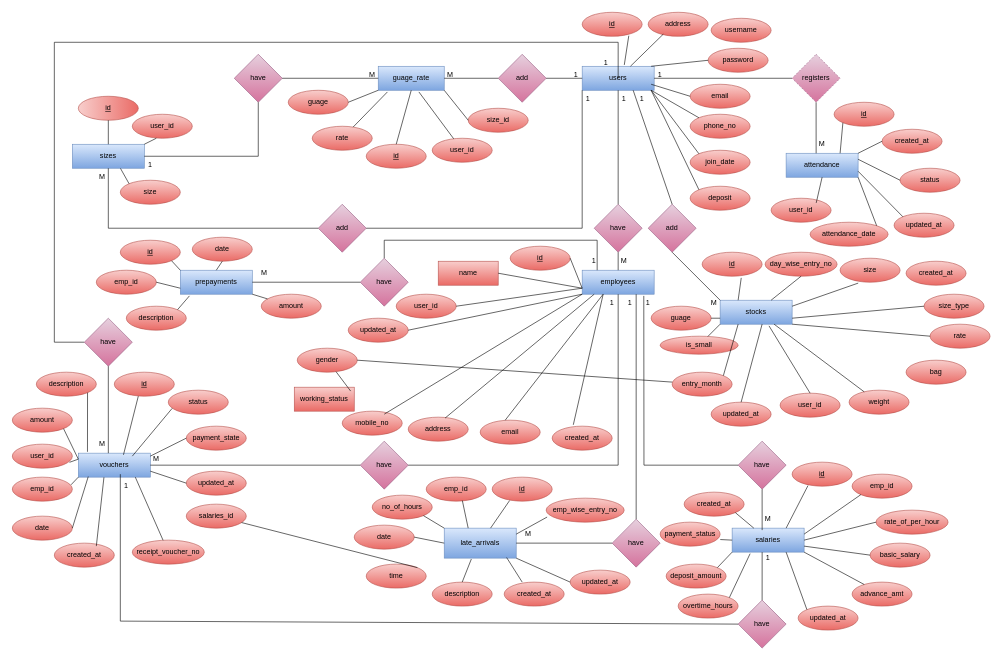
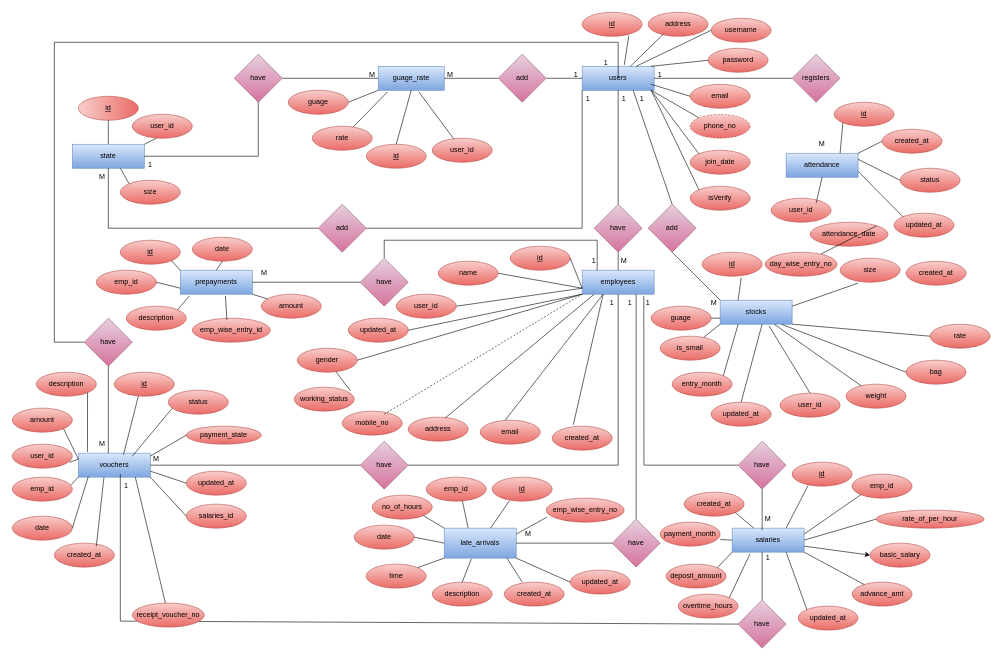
none -> (673, 49)
(816, 78) -> (816, 78)
(456, 105) -> none
(498, 120) -> none
(720, 126) -> (720, 126)
(816, 128) -> none
(108, 156) -> (108, 156)
(720, 198) -> (720, 198)
(868, 202) -> (849, 240)
(468, 273) -> (468, 273)
(786, 288) -> none
(954, 306) -> none
none -> (226, 308)
(858, 312) -> none
none -> (231, 330)
(699, 345) -> (690, 348)
none -> (844, 348)
(480, 356) -> (480, 356)
(514, 371) -> (465, 329)
(324, 399) -> (324, 399)
(879, 402) -> (876, 396)
(216, 438) -> (224, 435)
none -> (168, 496)
(912, 522) -> (930, 519)
(690, 534) -> (690, 534)
(330, 545) -> (431, 563)
(168, 552) -> (168, 615)
(866, 555) -> (865, 555)
